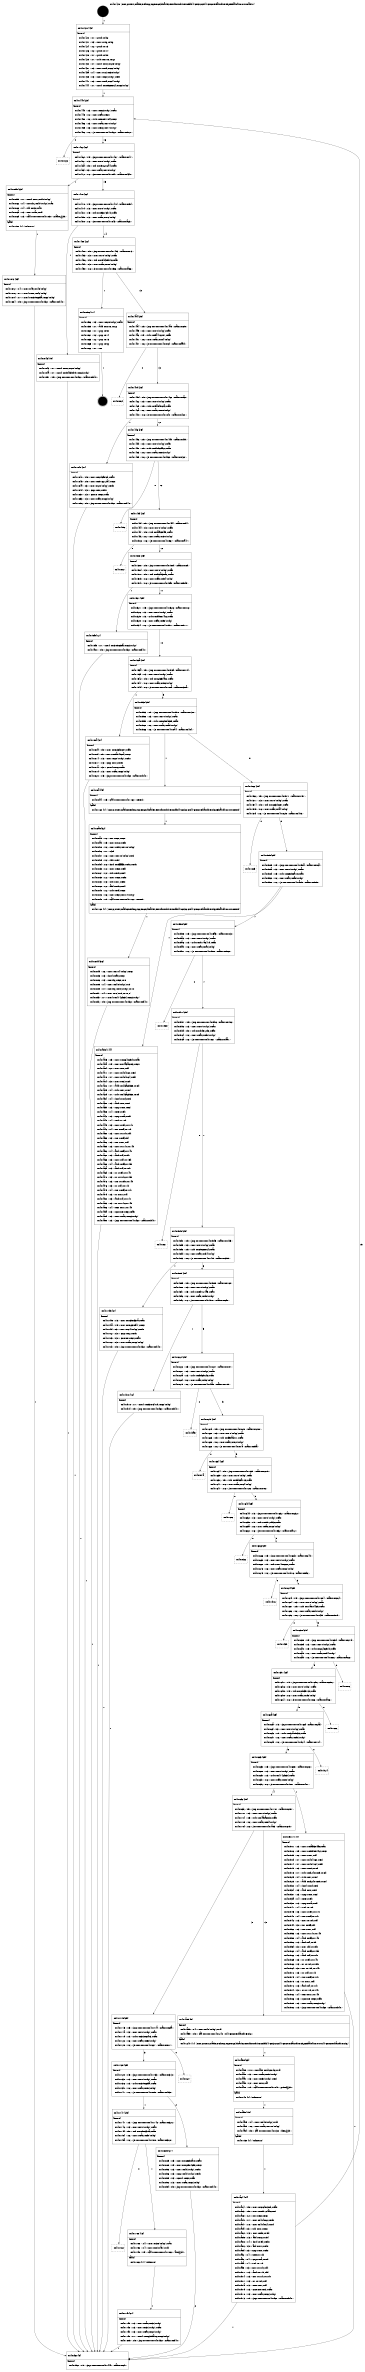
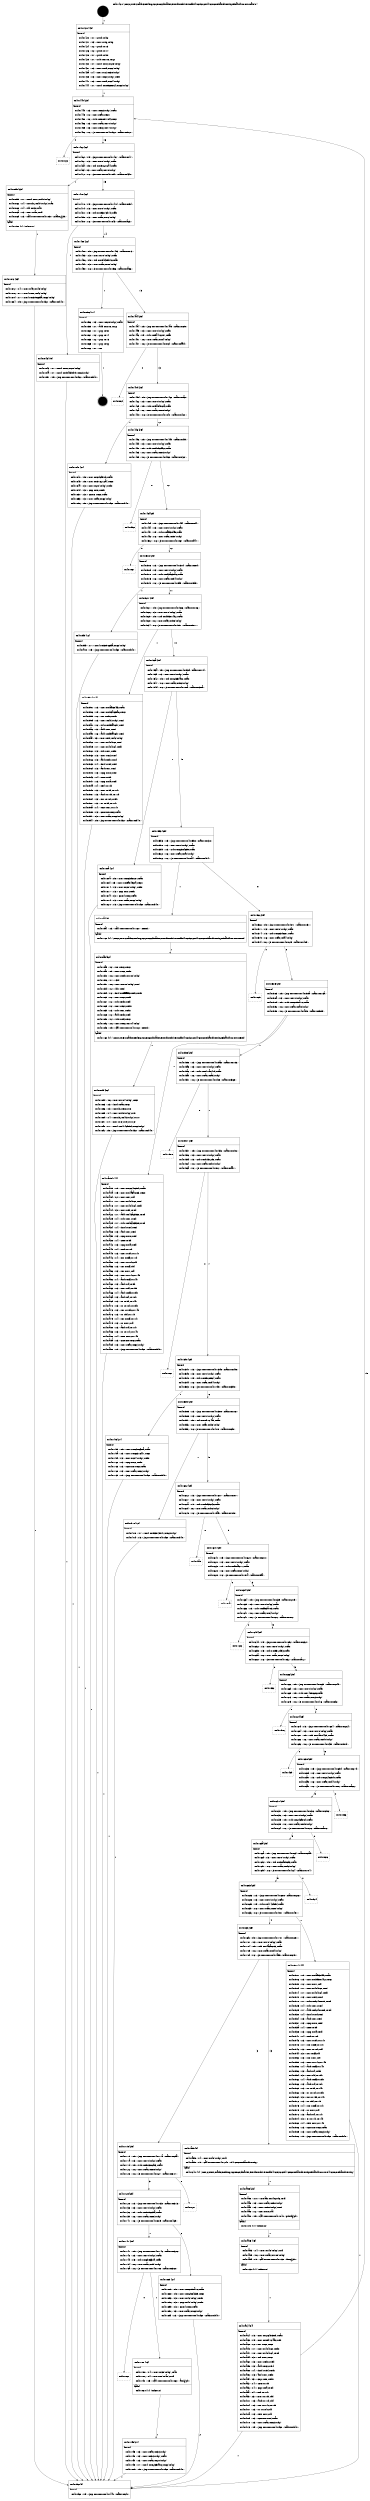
none -> (111, 759)
